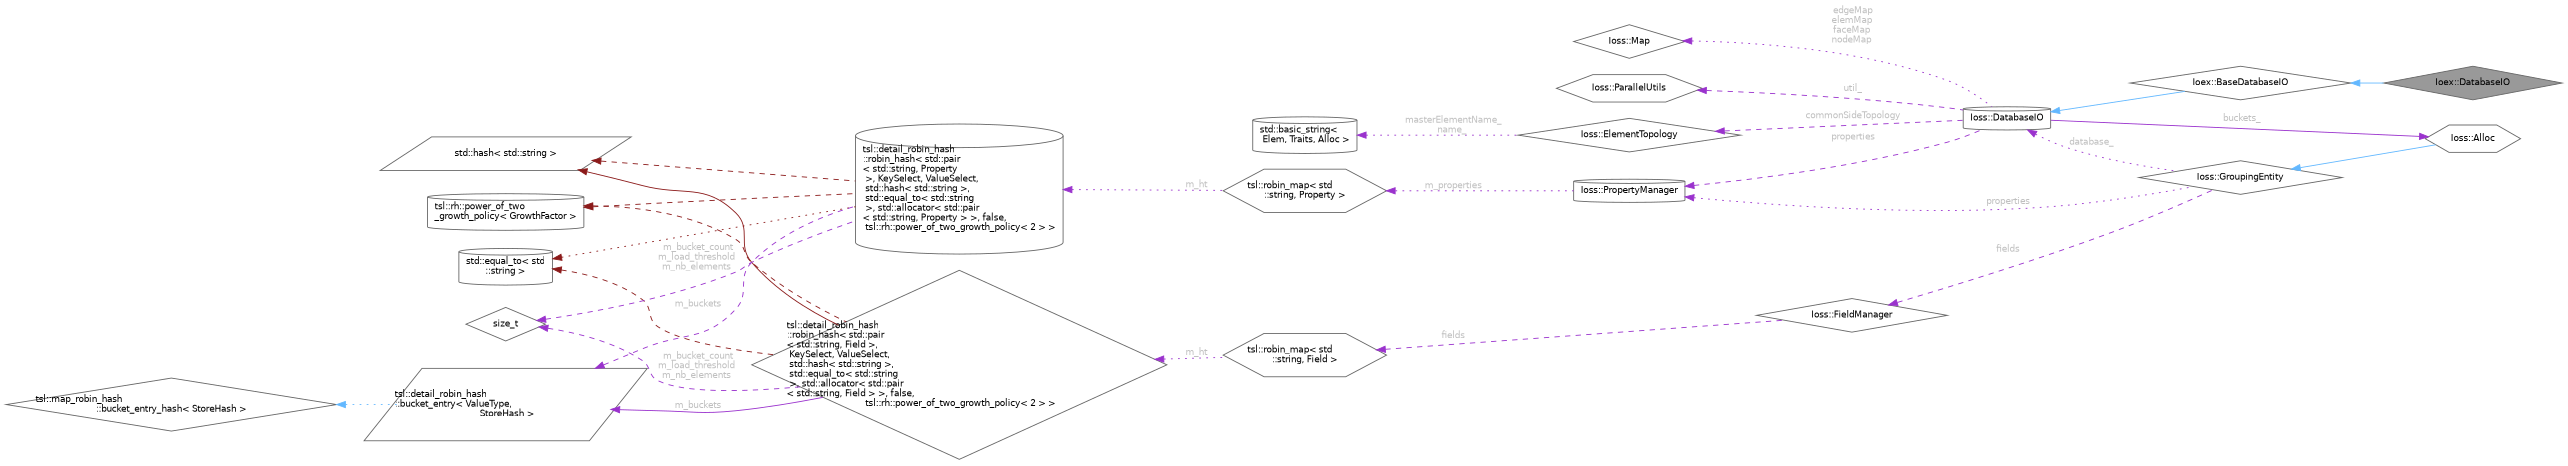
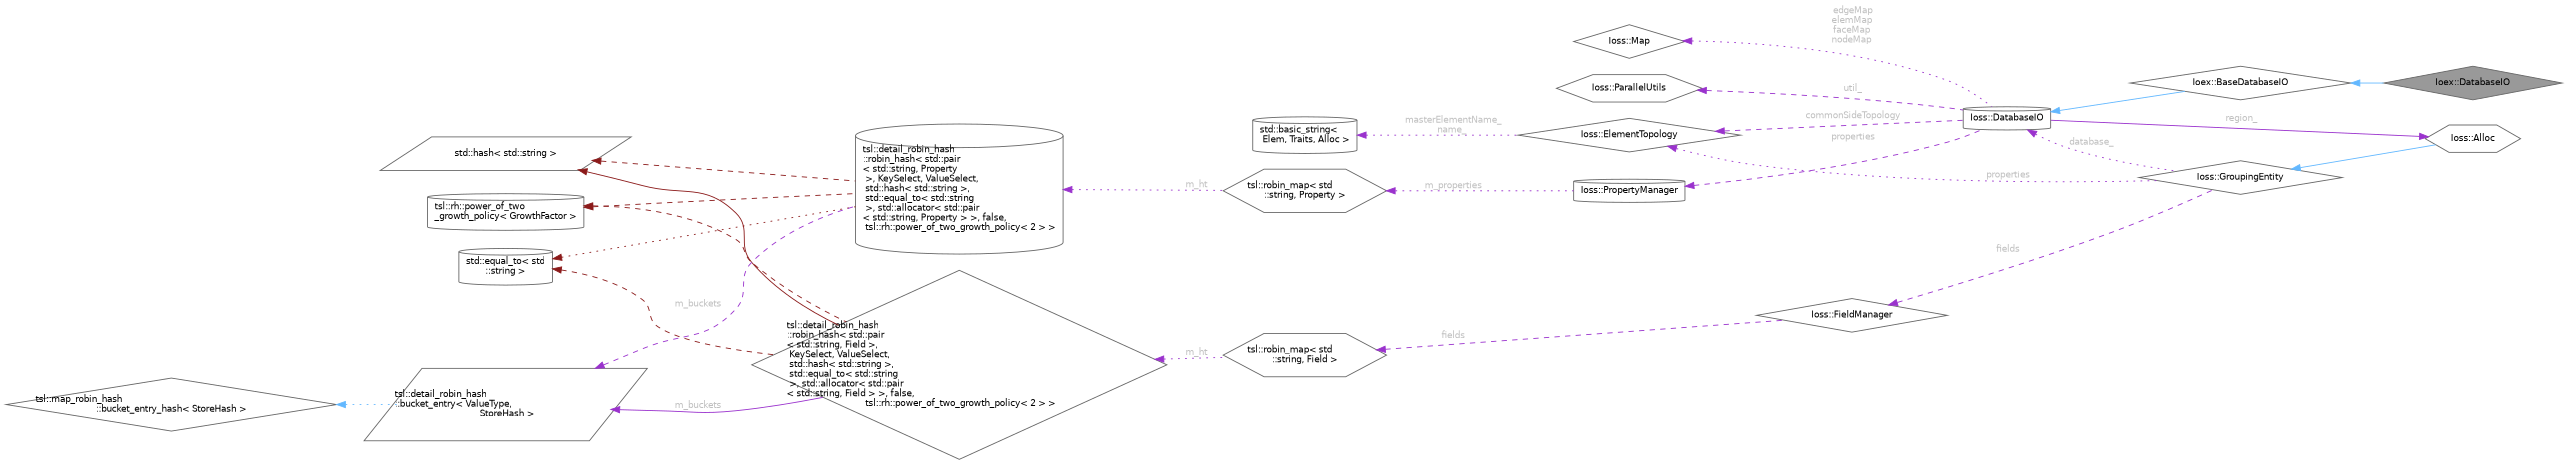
(2241, 119) -> (2241, 119)
(1944, 210) -> (1916, 179)
(506, 324) -> none
